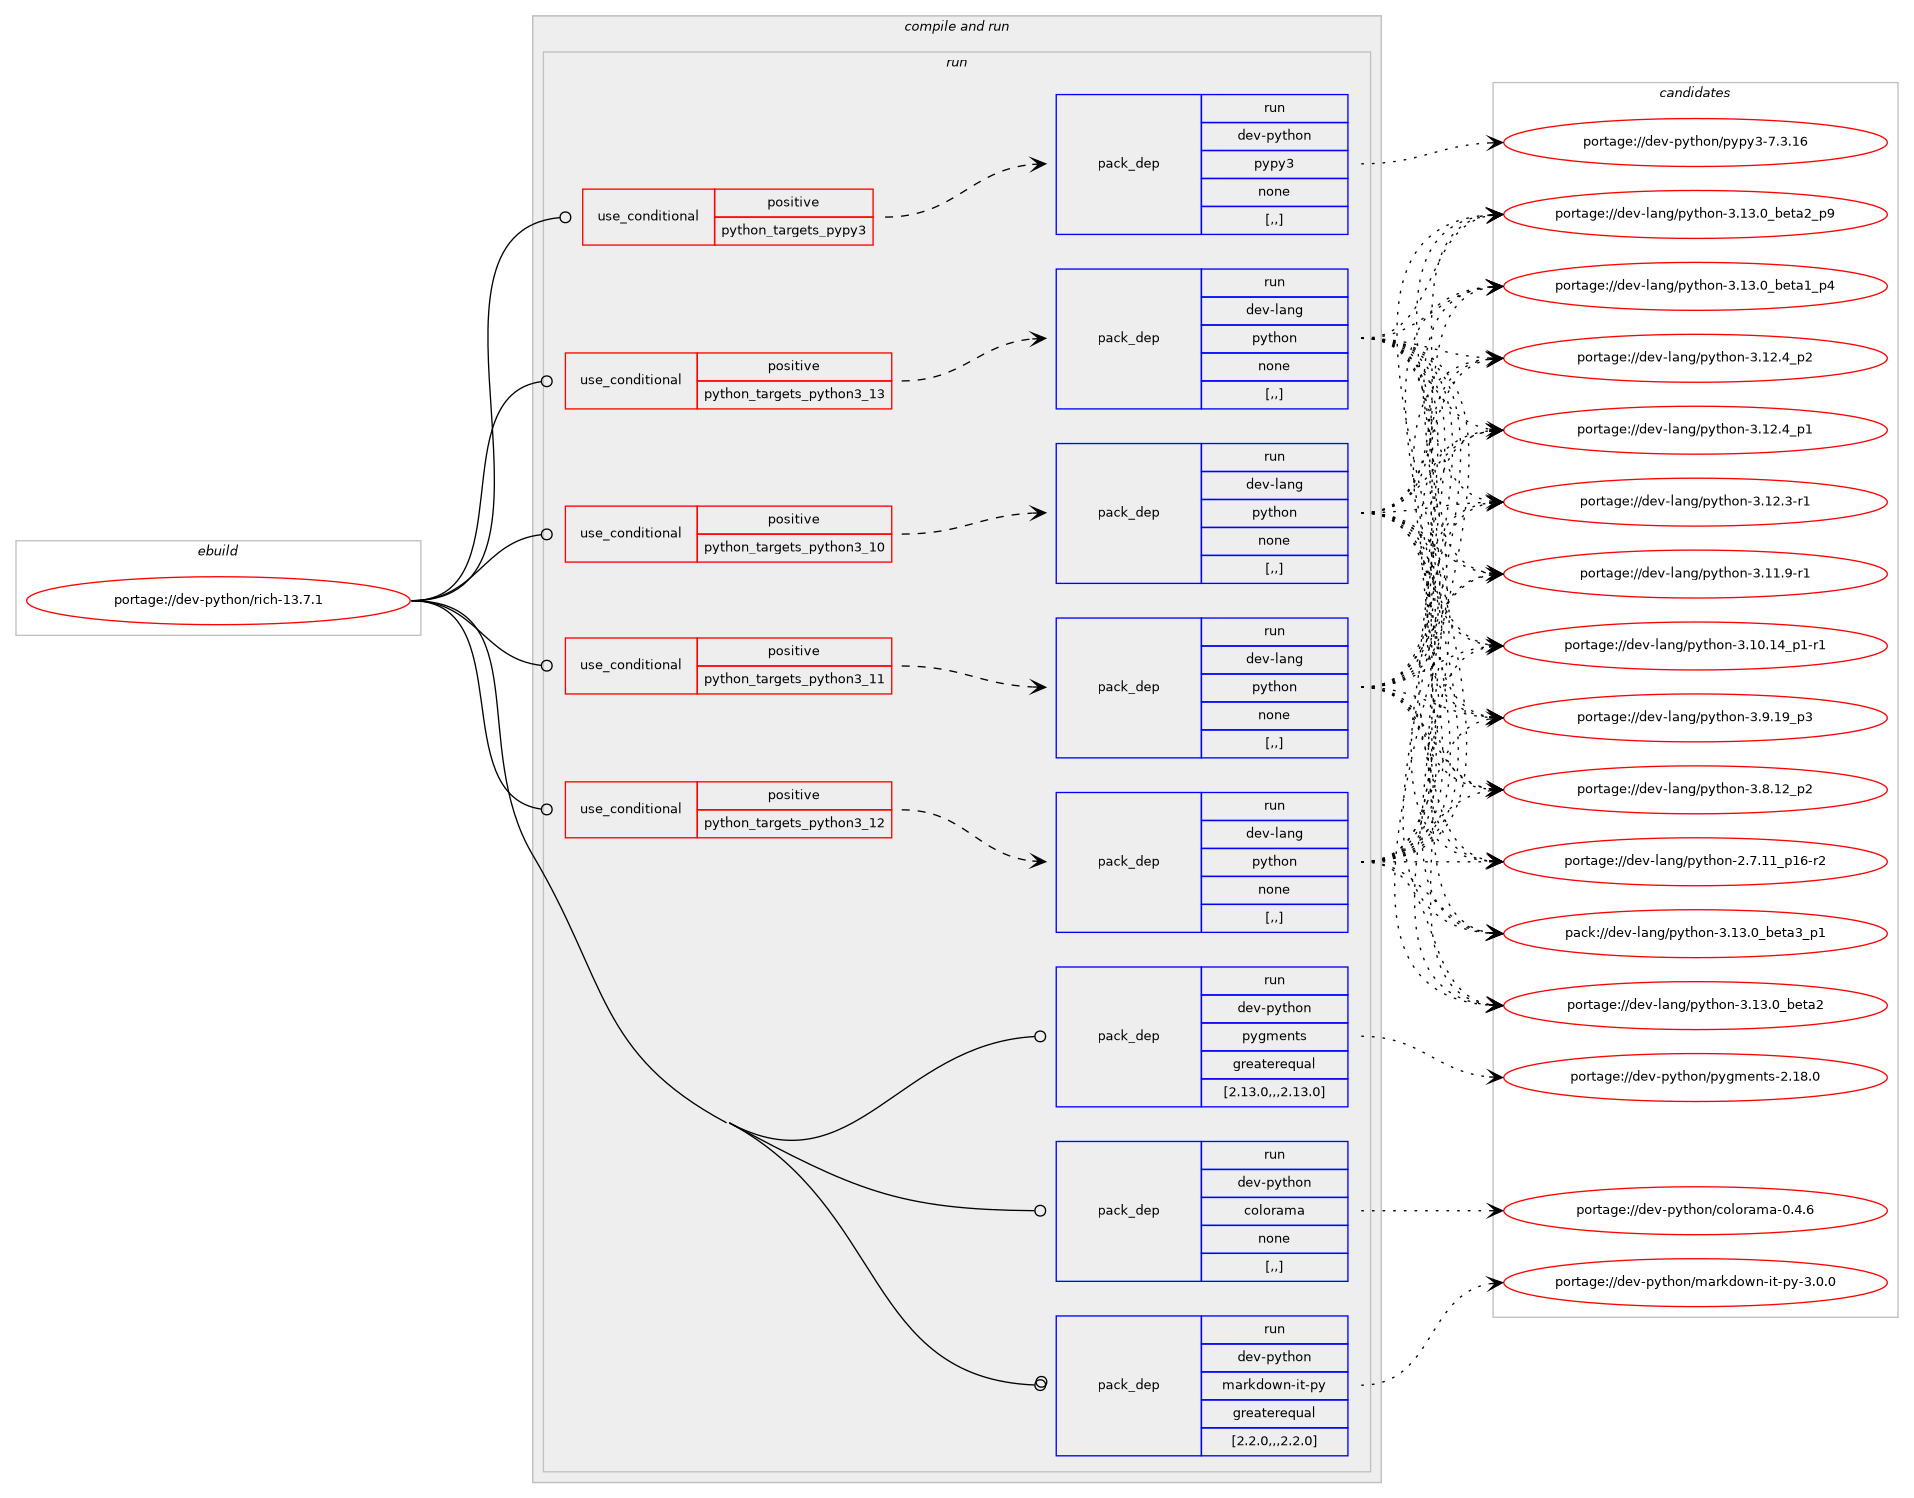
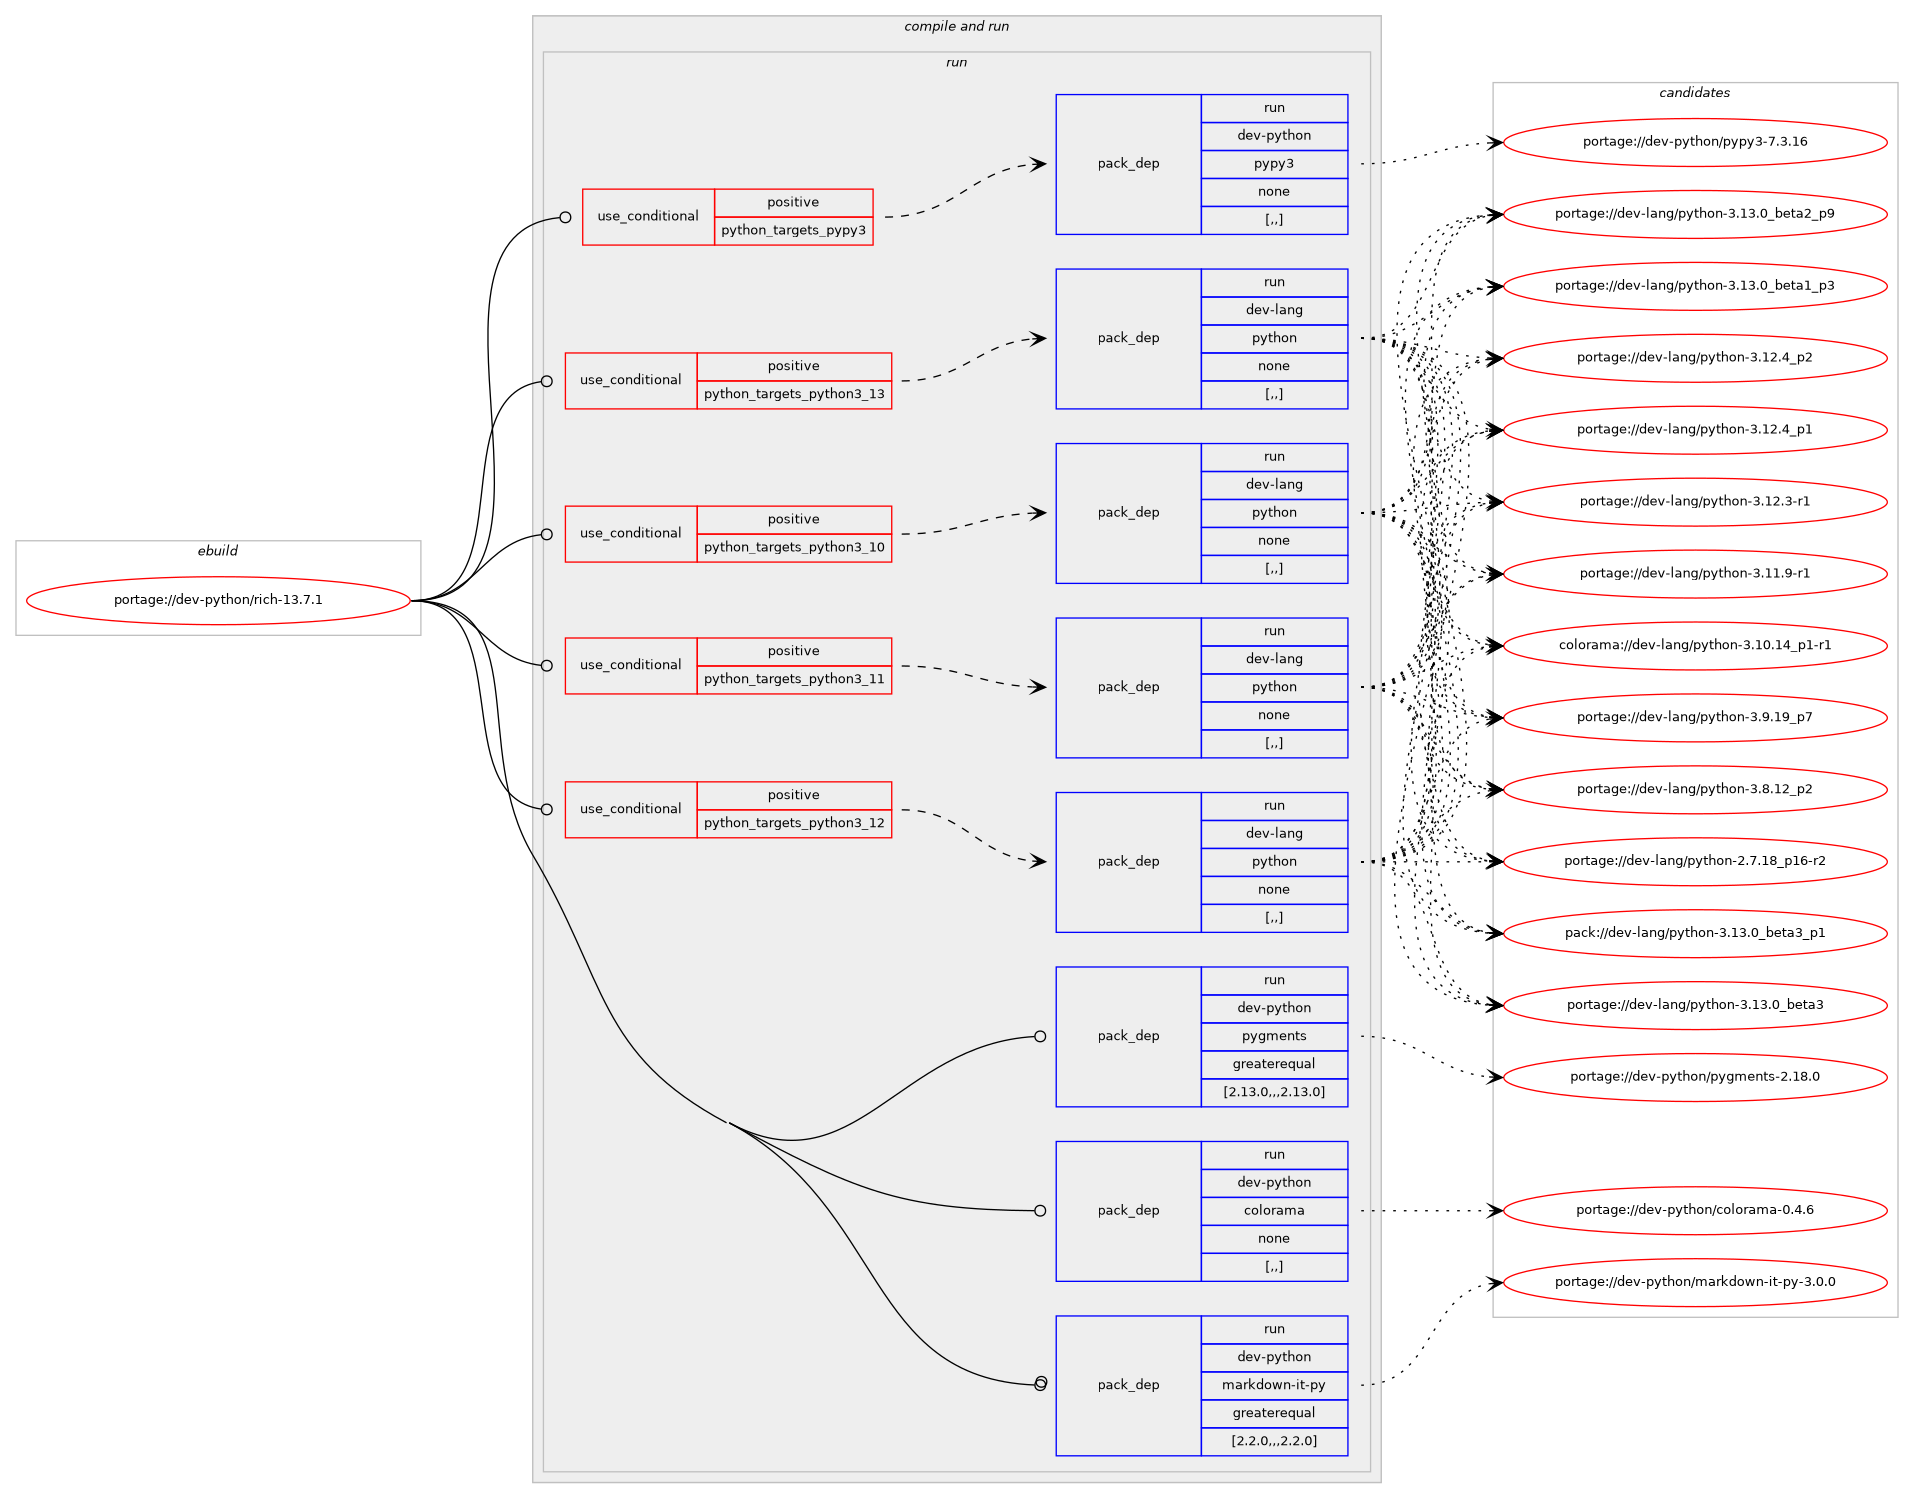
(1696, 286) -> (1696, 286)
(1696, 646) -> (1696, 646)
(1696, 718) -> (1696, 718)
(1696, 862) -> (1696, 862)
(1696, 1006) -> (1696, 1006)
